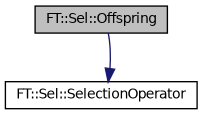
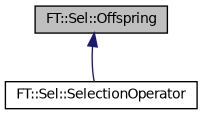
(110, 51) -> (92, 64)
